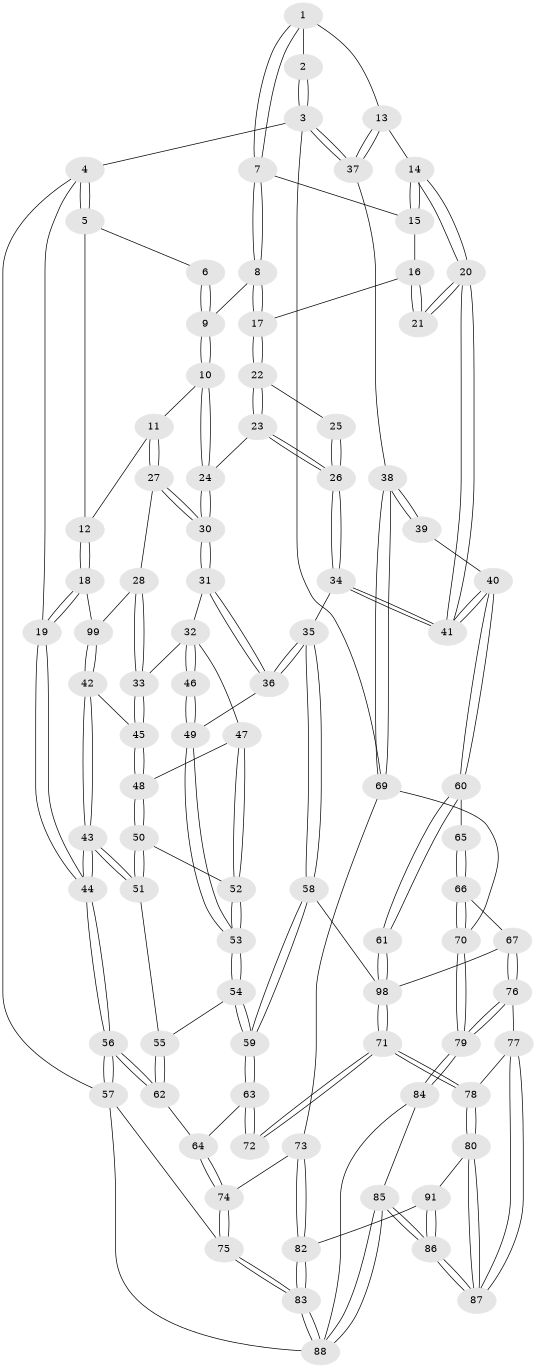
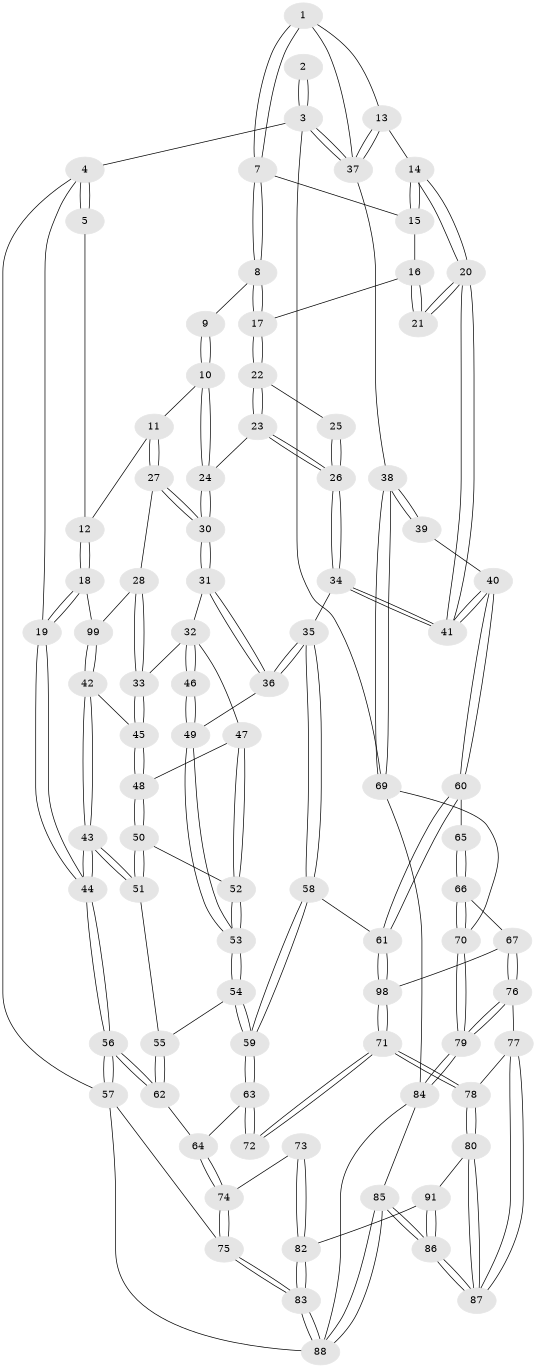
(303, 41) -> (341, 89)
(206, 273) -> none
(346, 941) -> (346, 915)
(321, 962) -> (422, 938)
